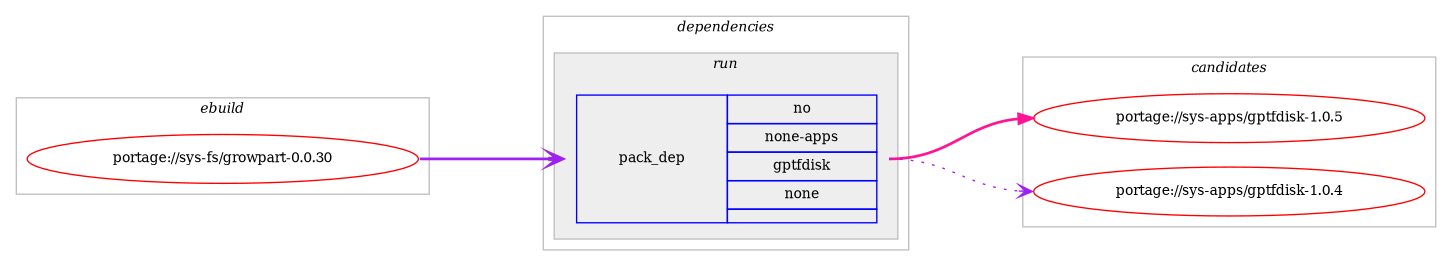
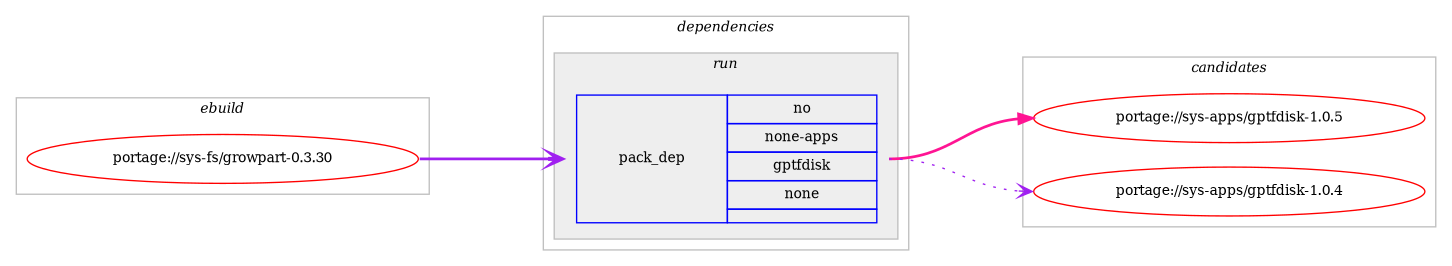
(223, 159) -> (223, 159)
